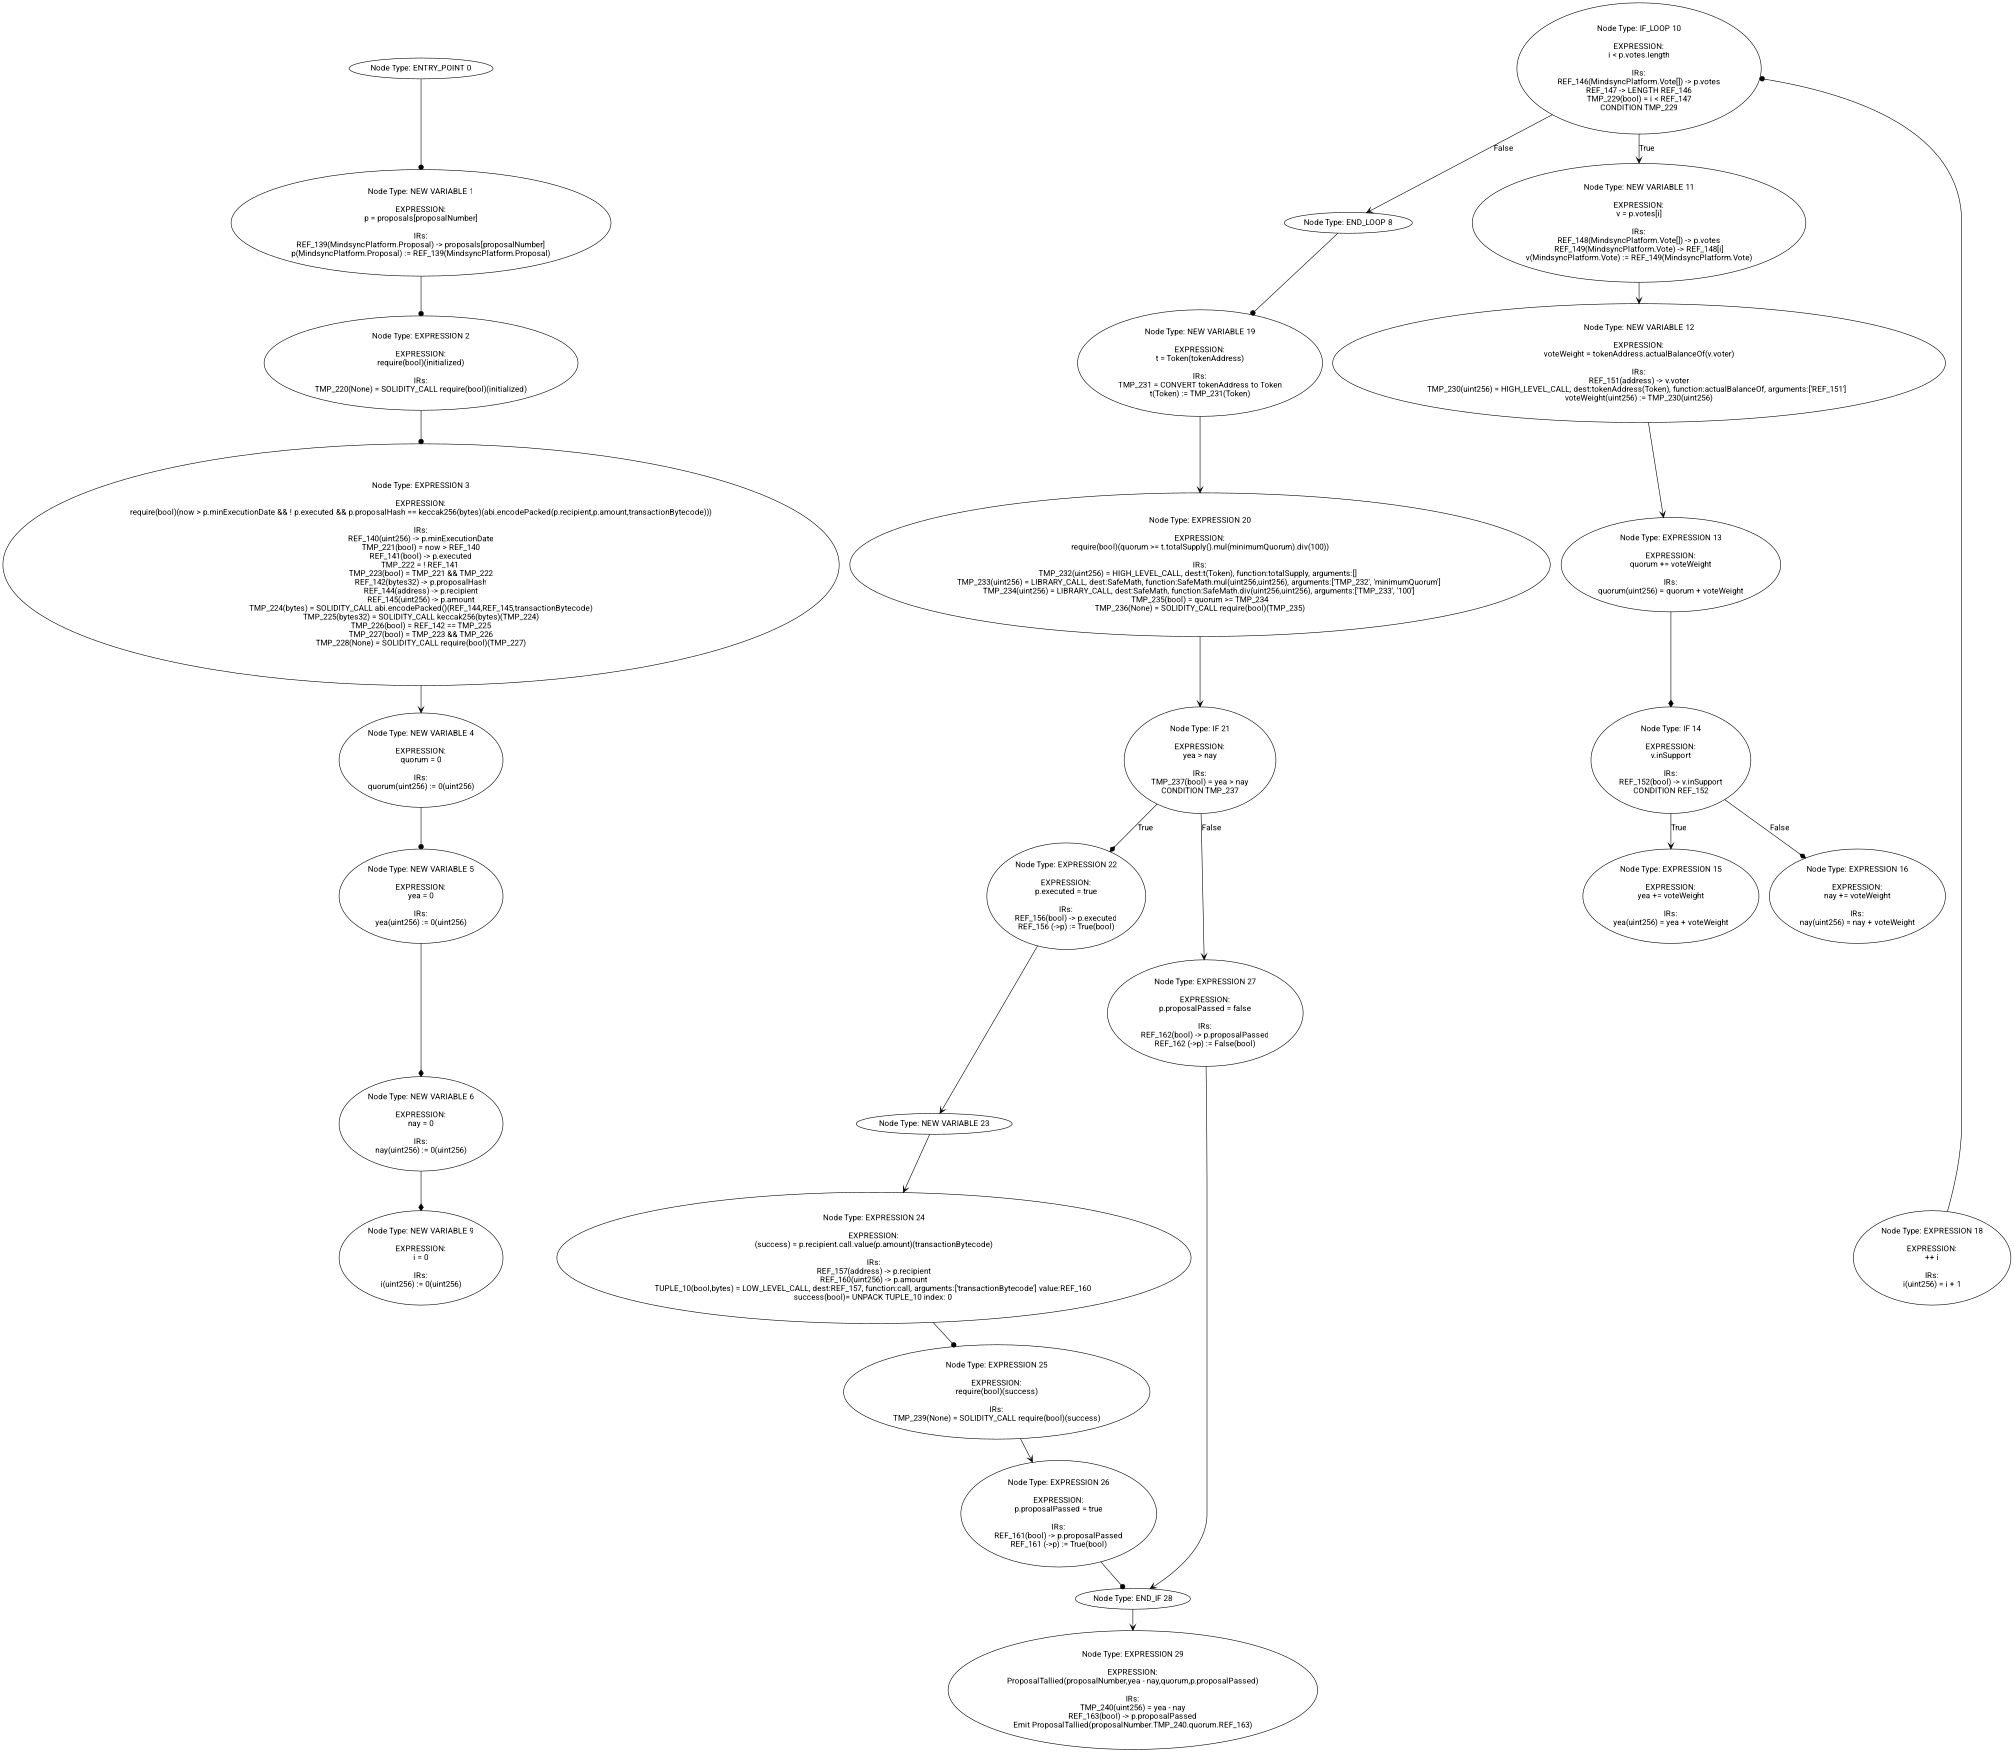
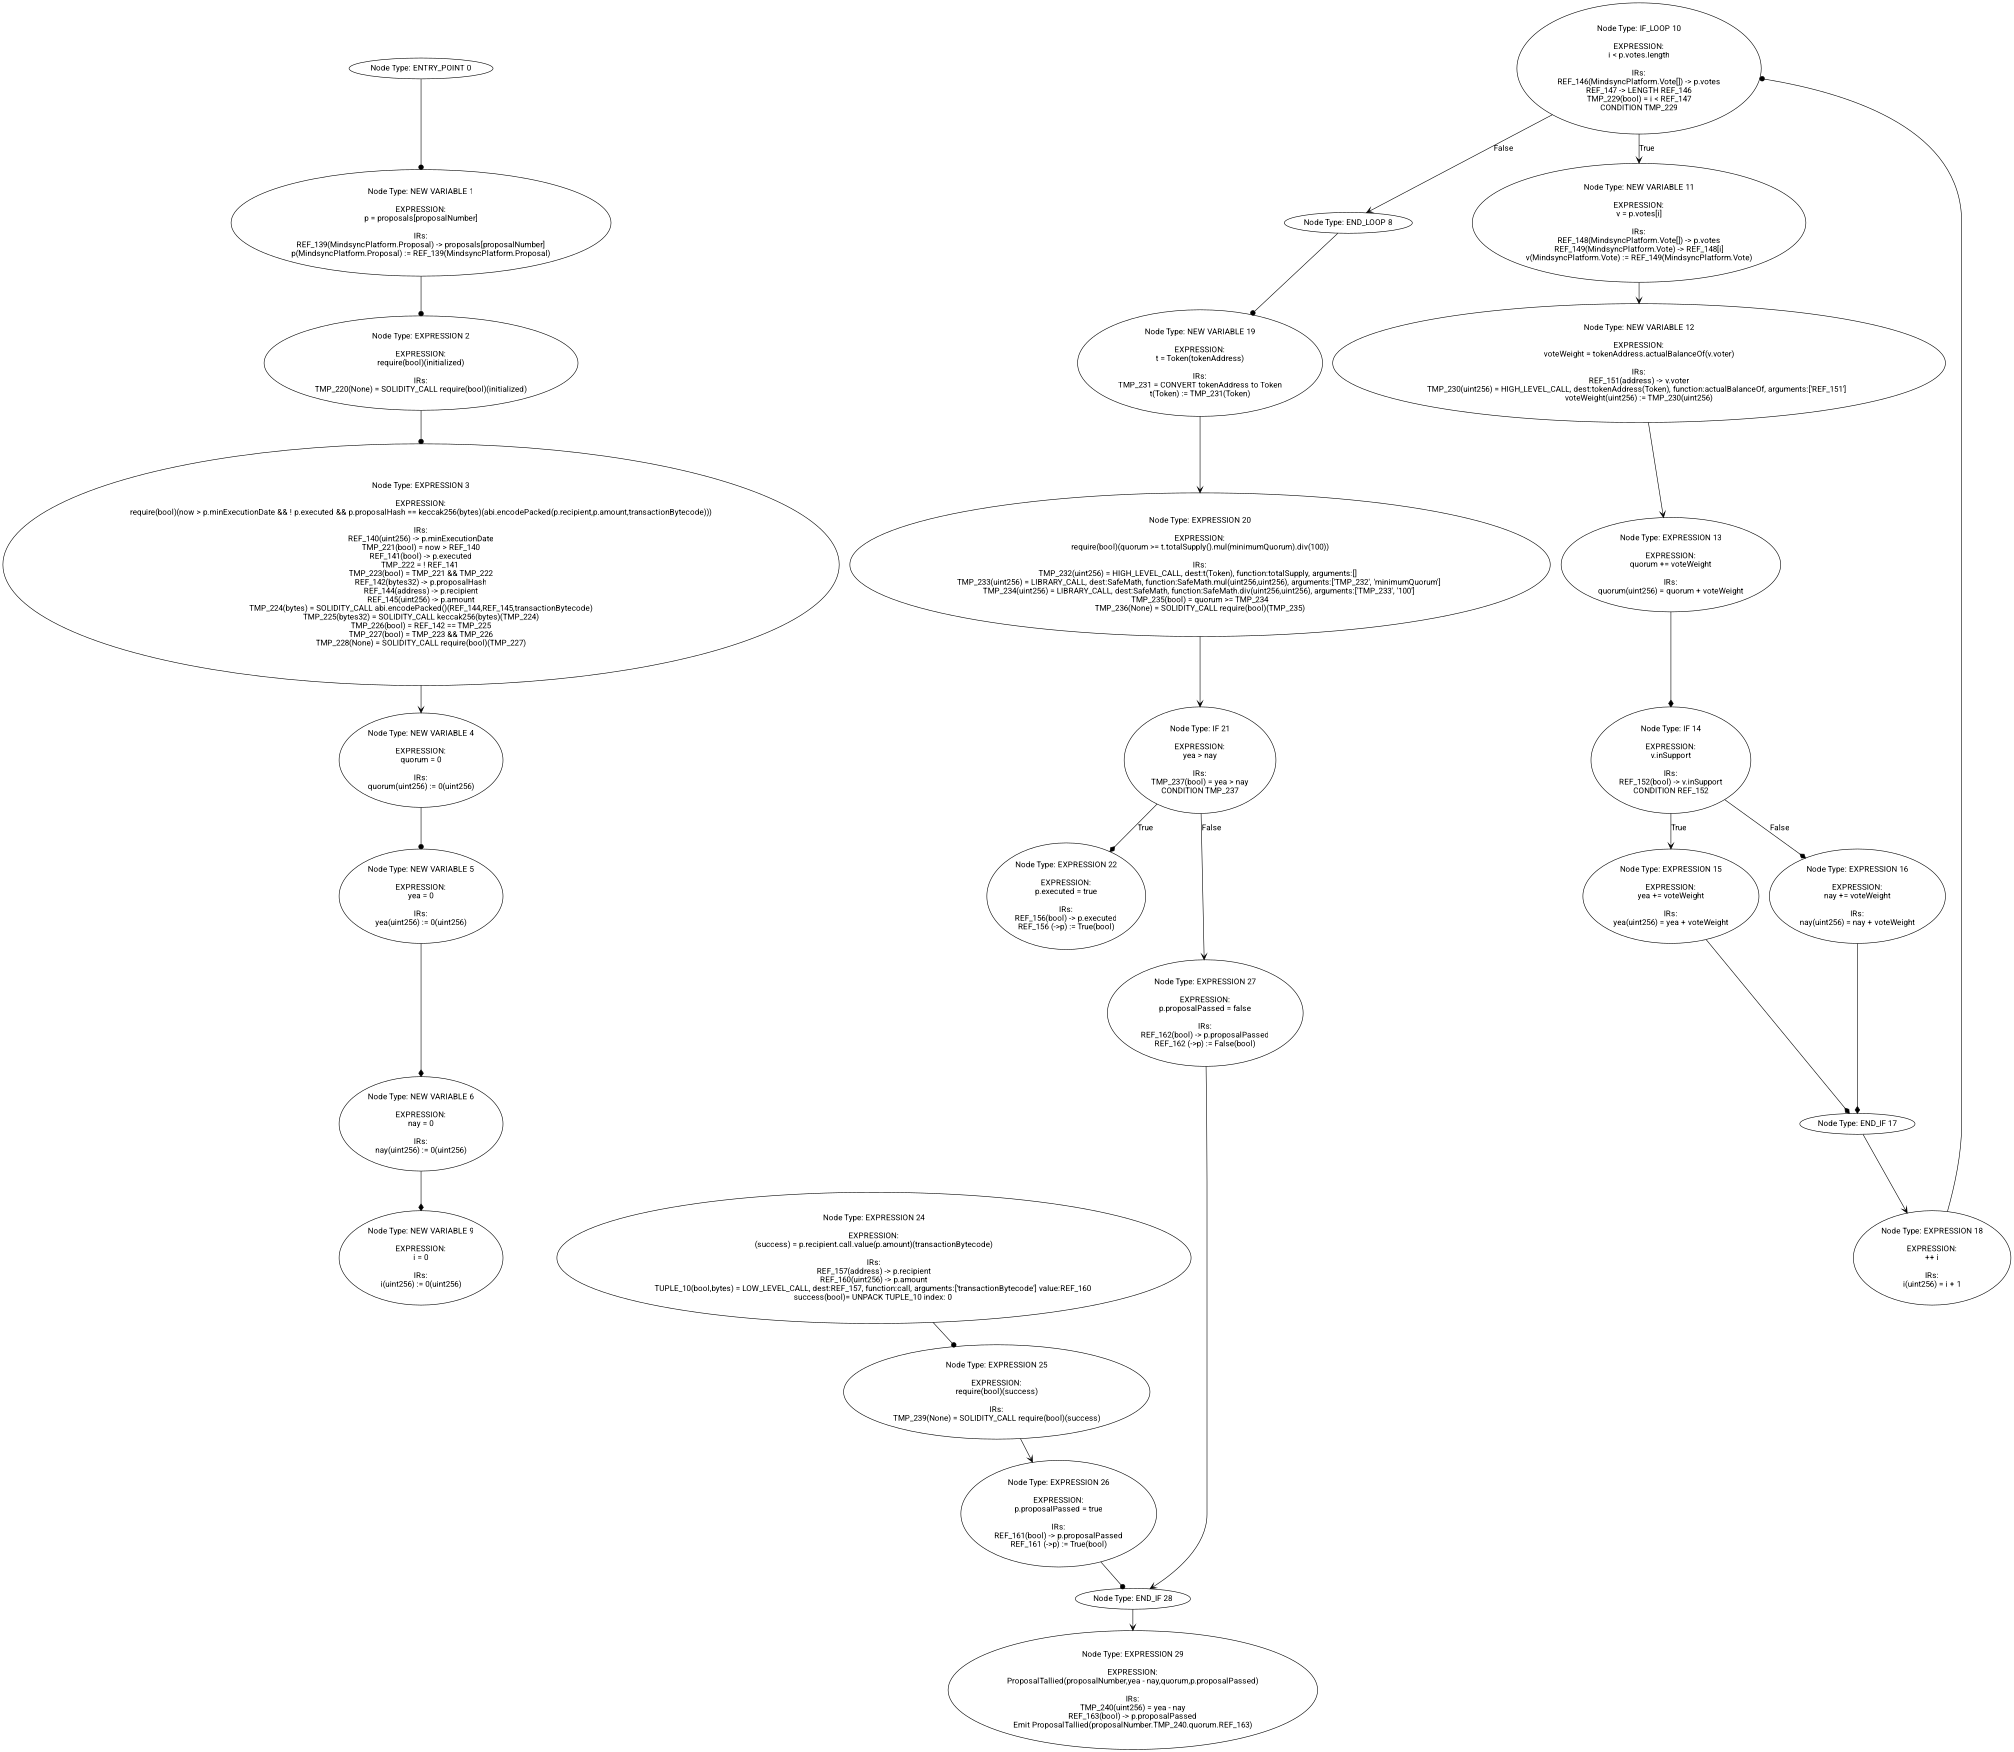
(934, 1124) -> none
none -> (1857, 1124)
